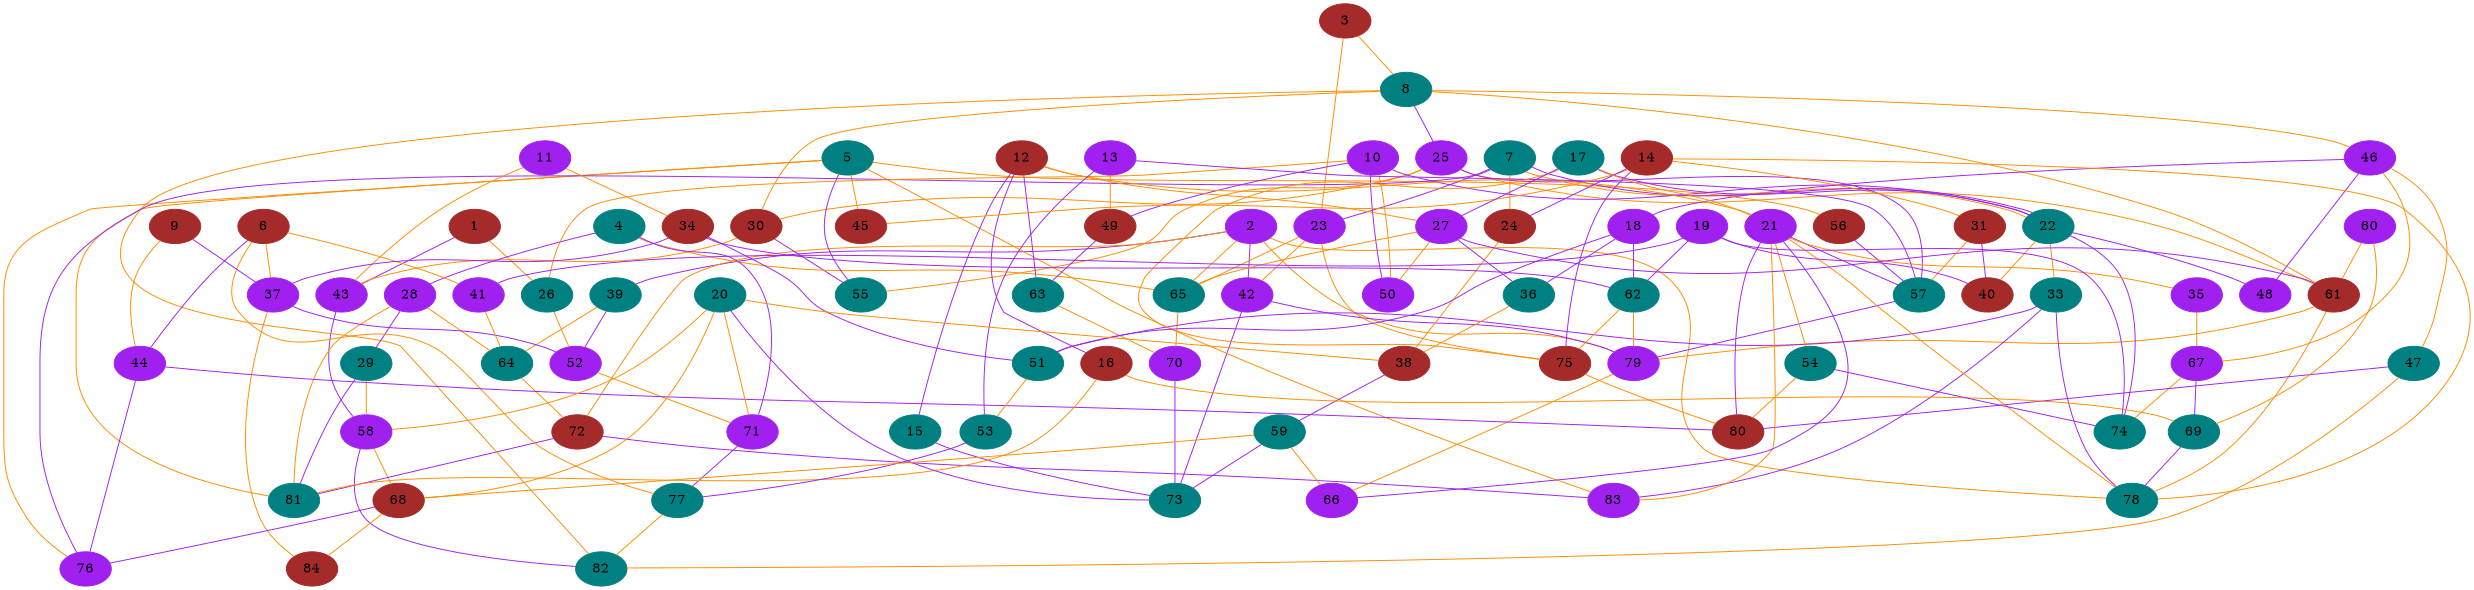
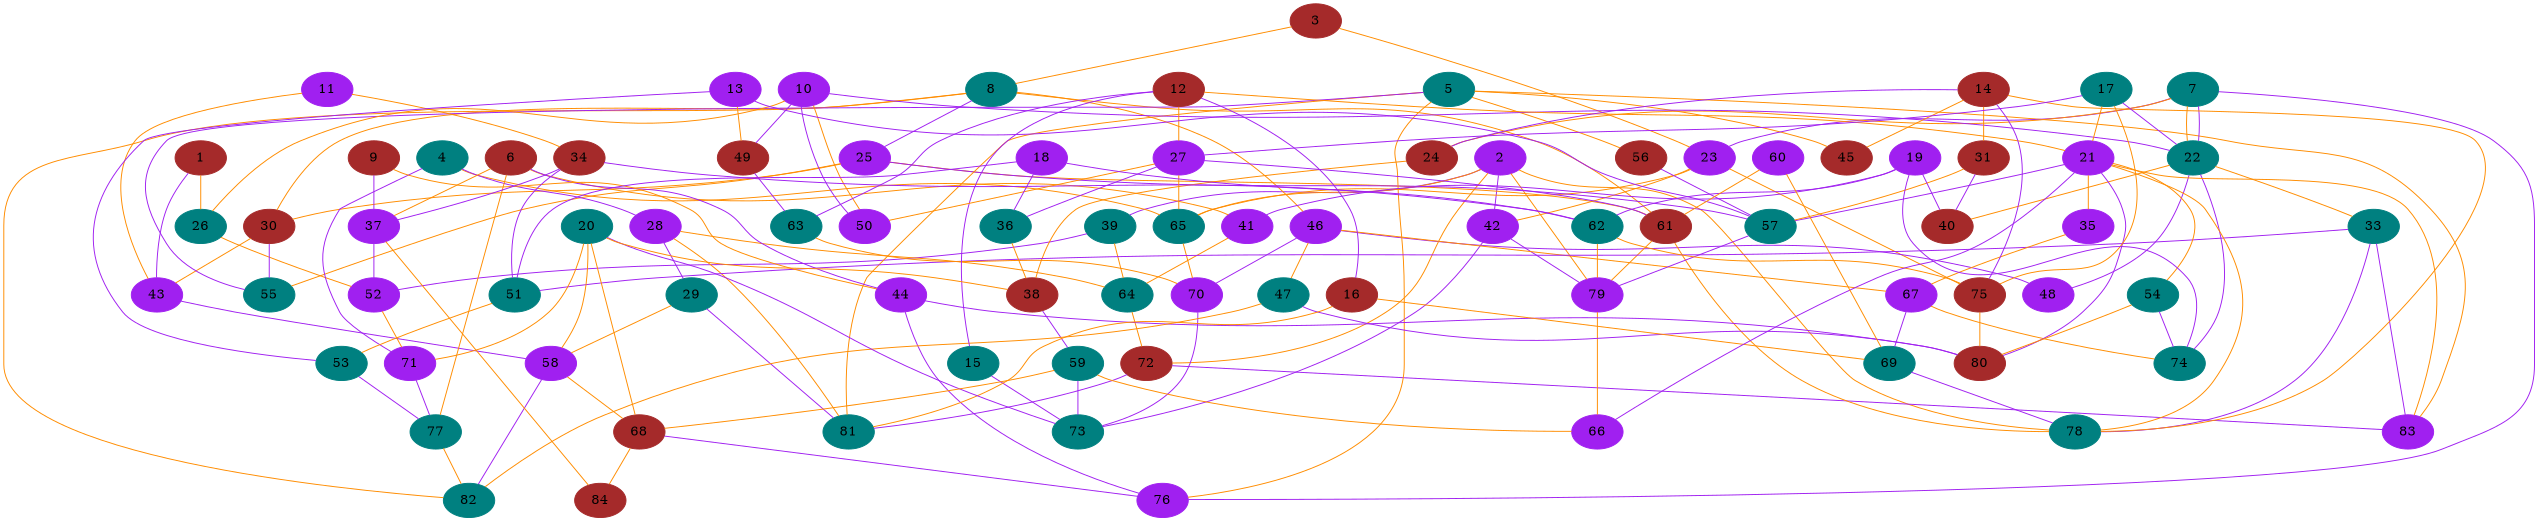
(1997, 174) -> (1256, 261)
